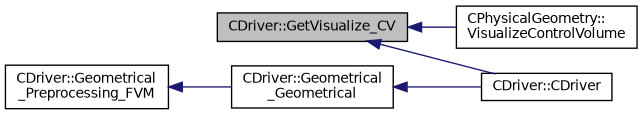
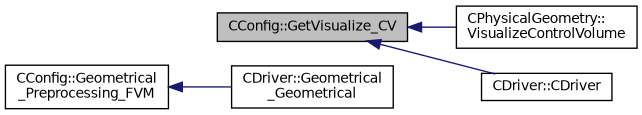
(312, 27) -> (312, 27)
(87, 87) -> (87, 87)
(444, 87) -> none
